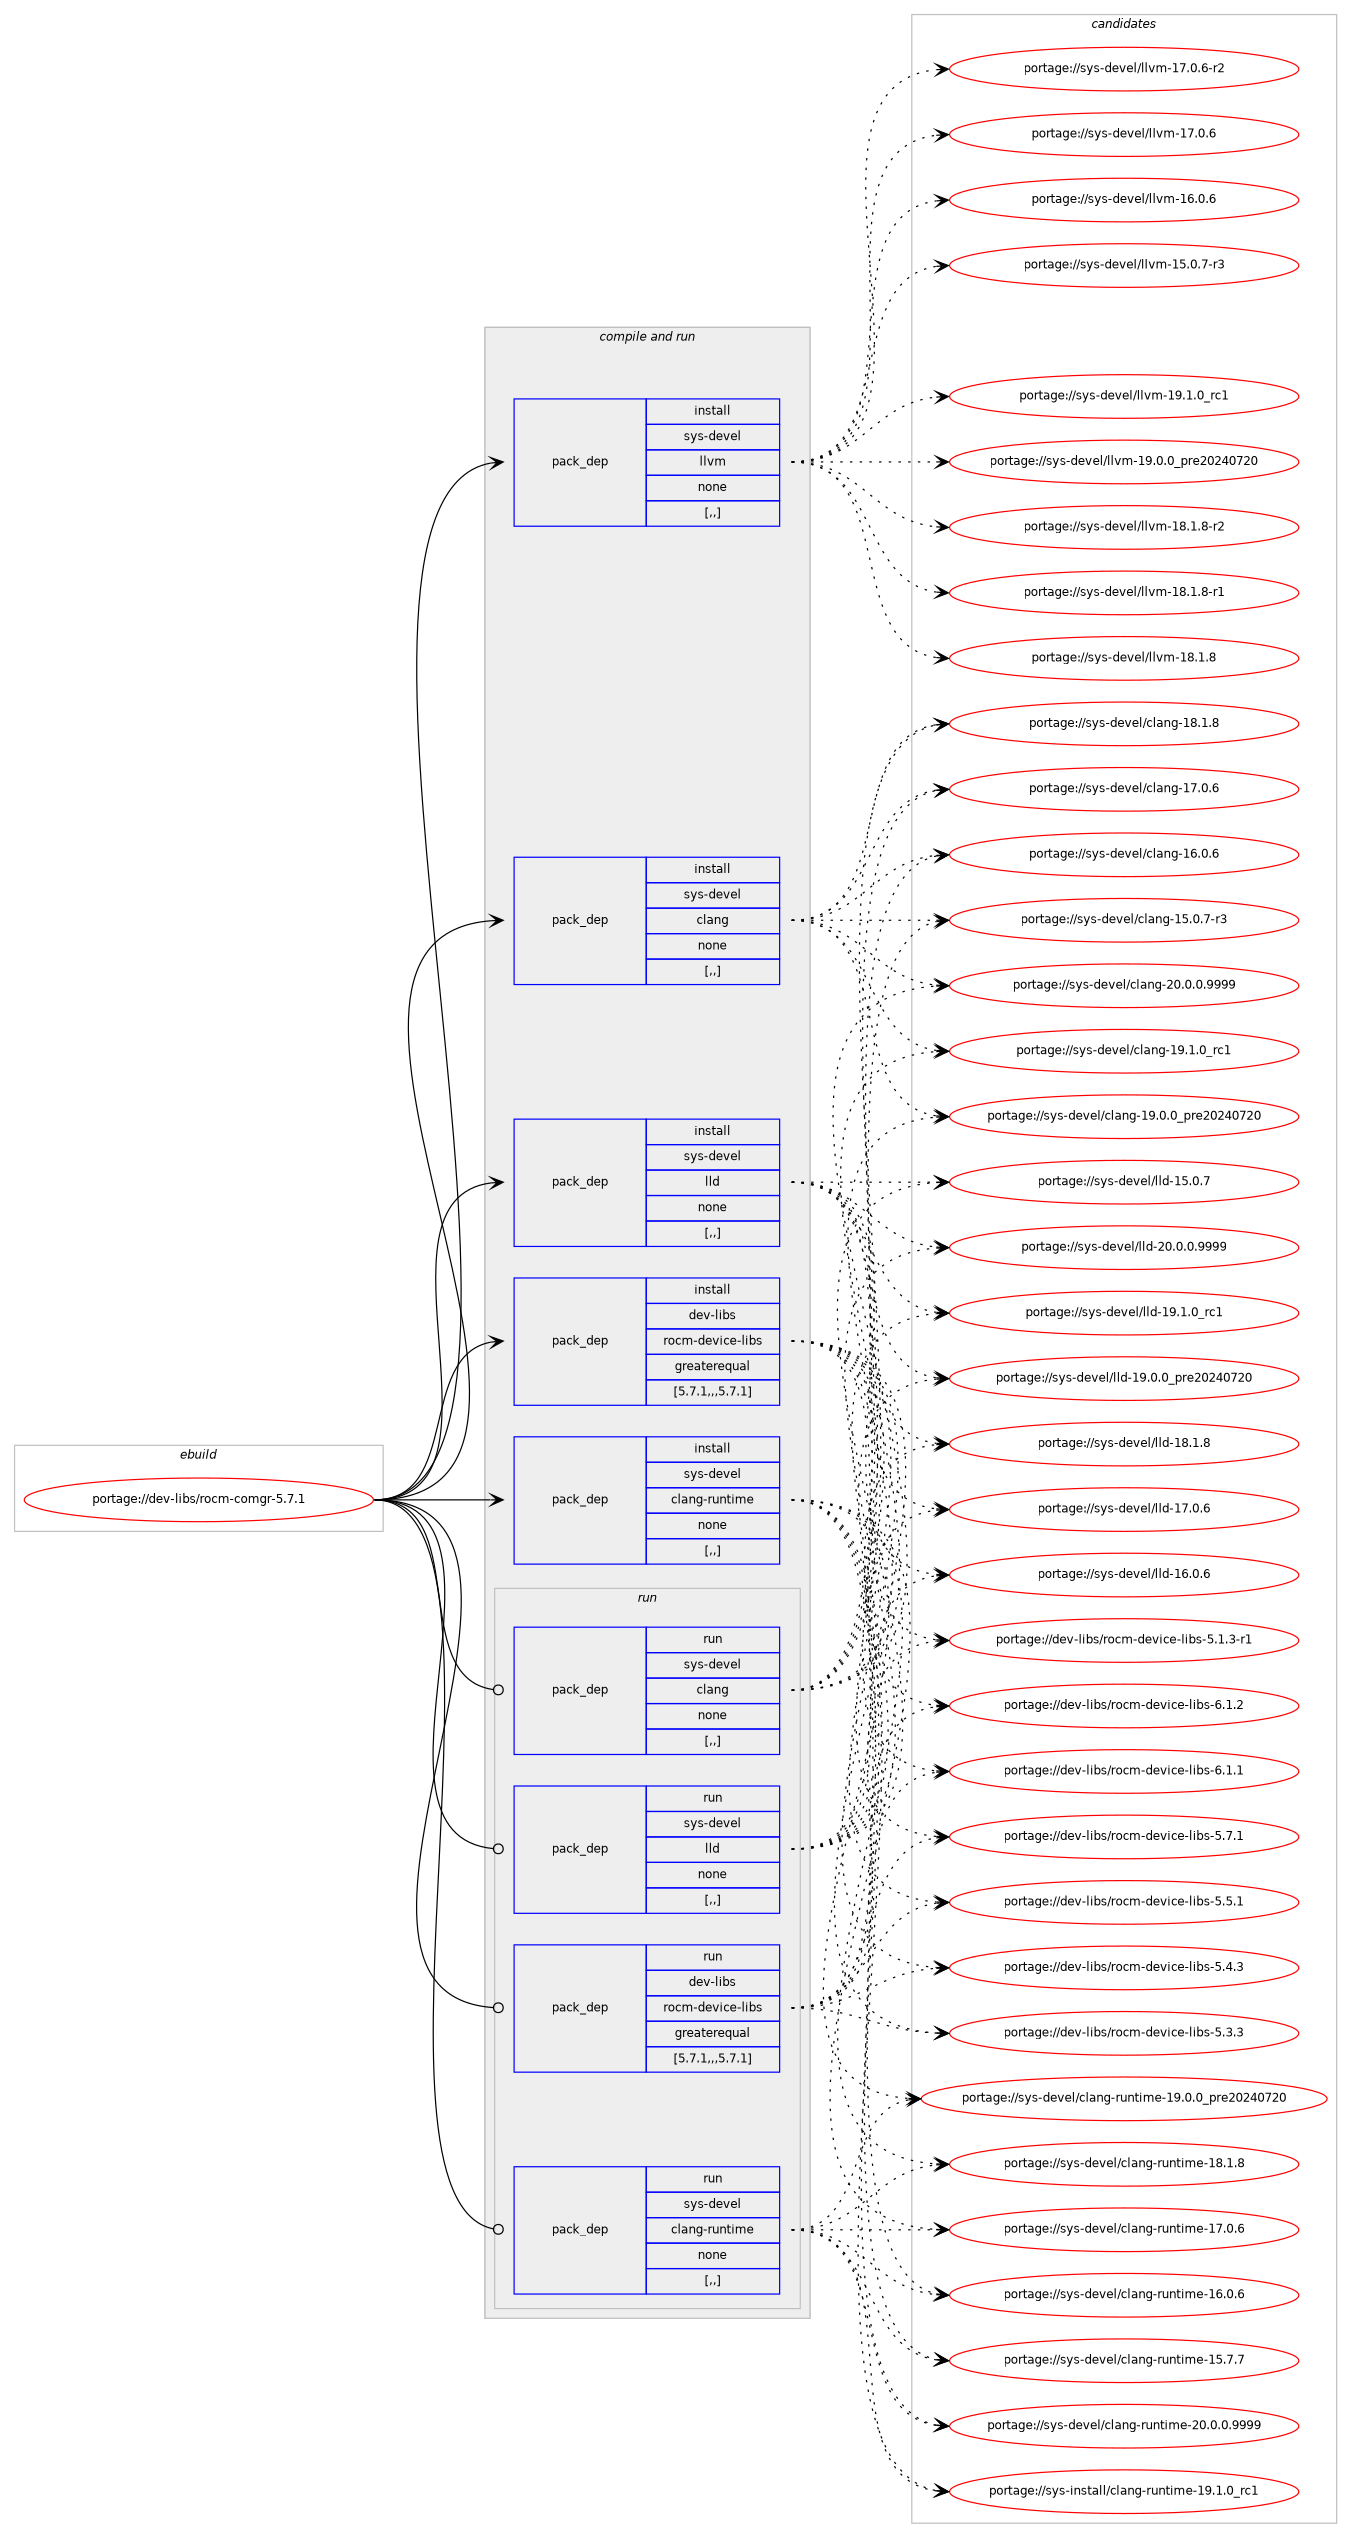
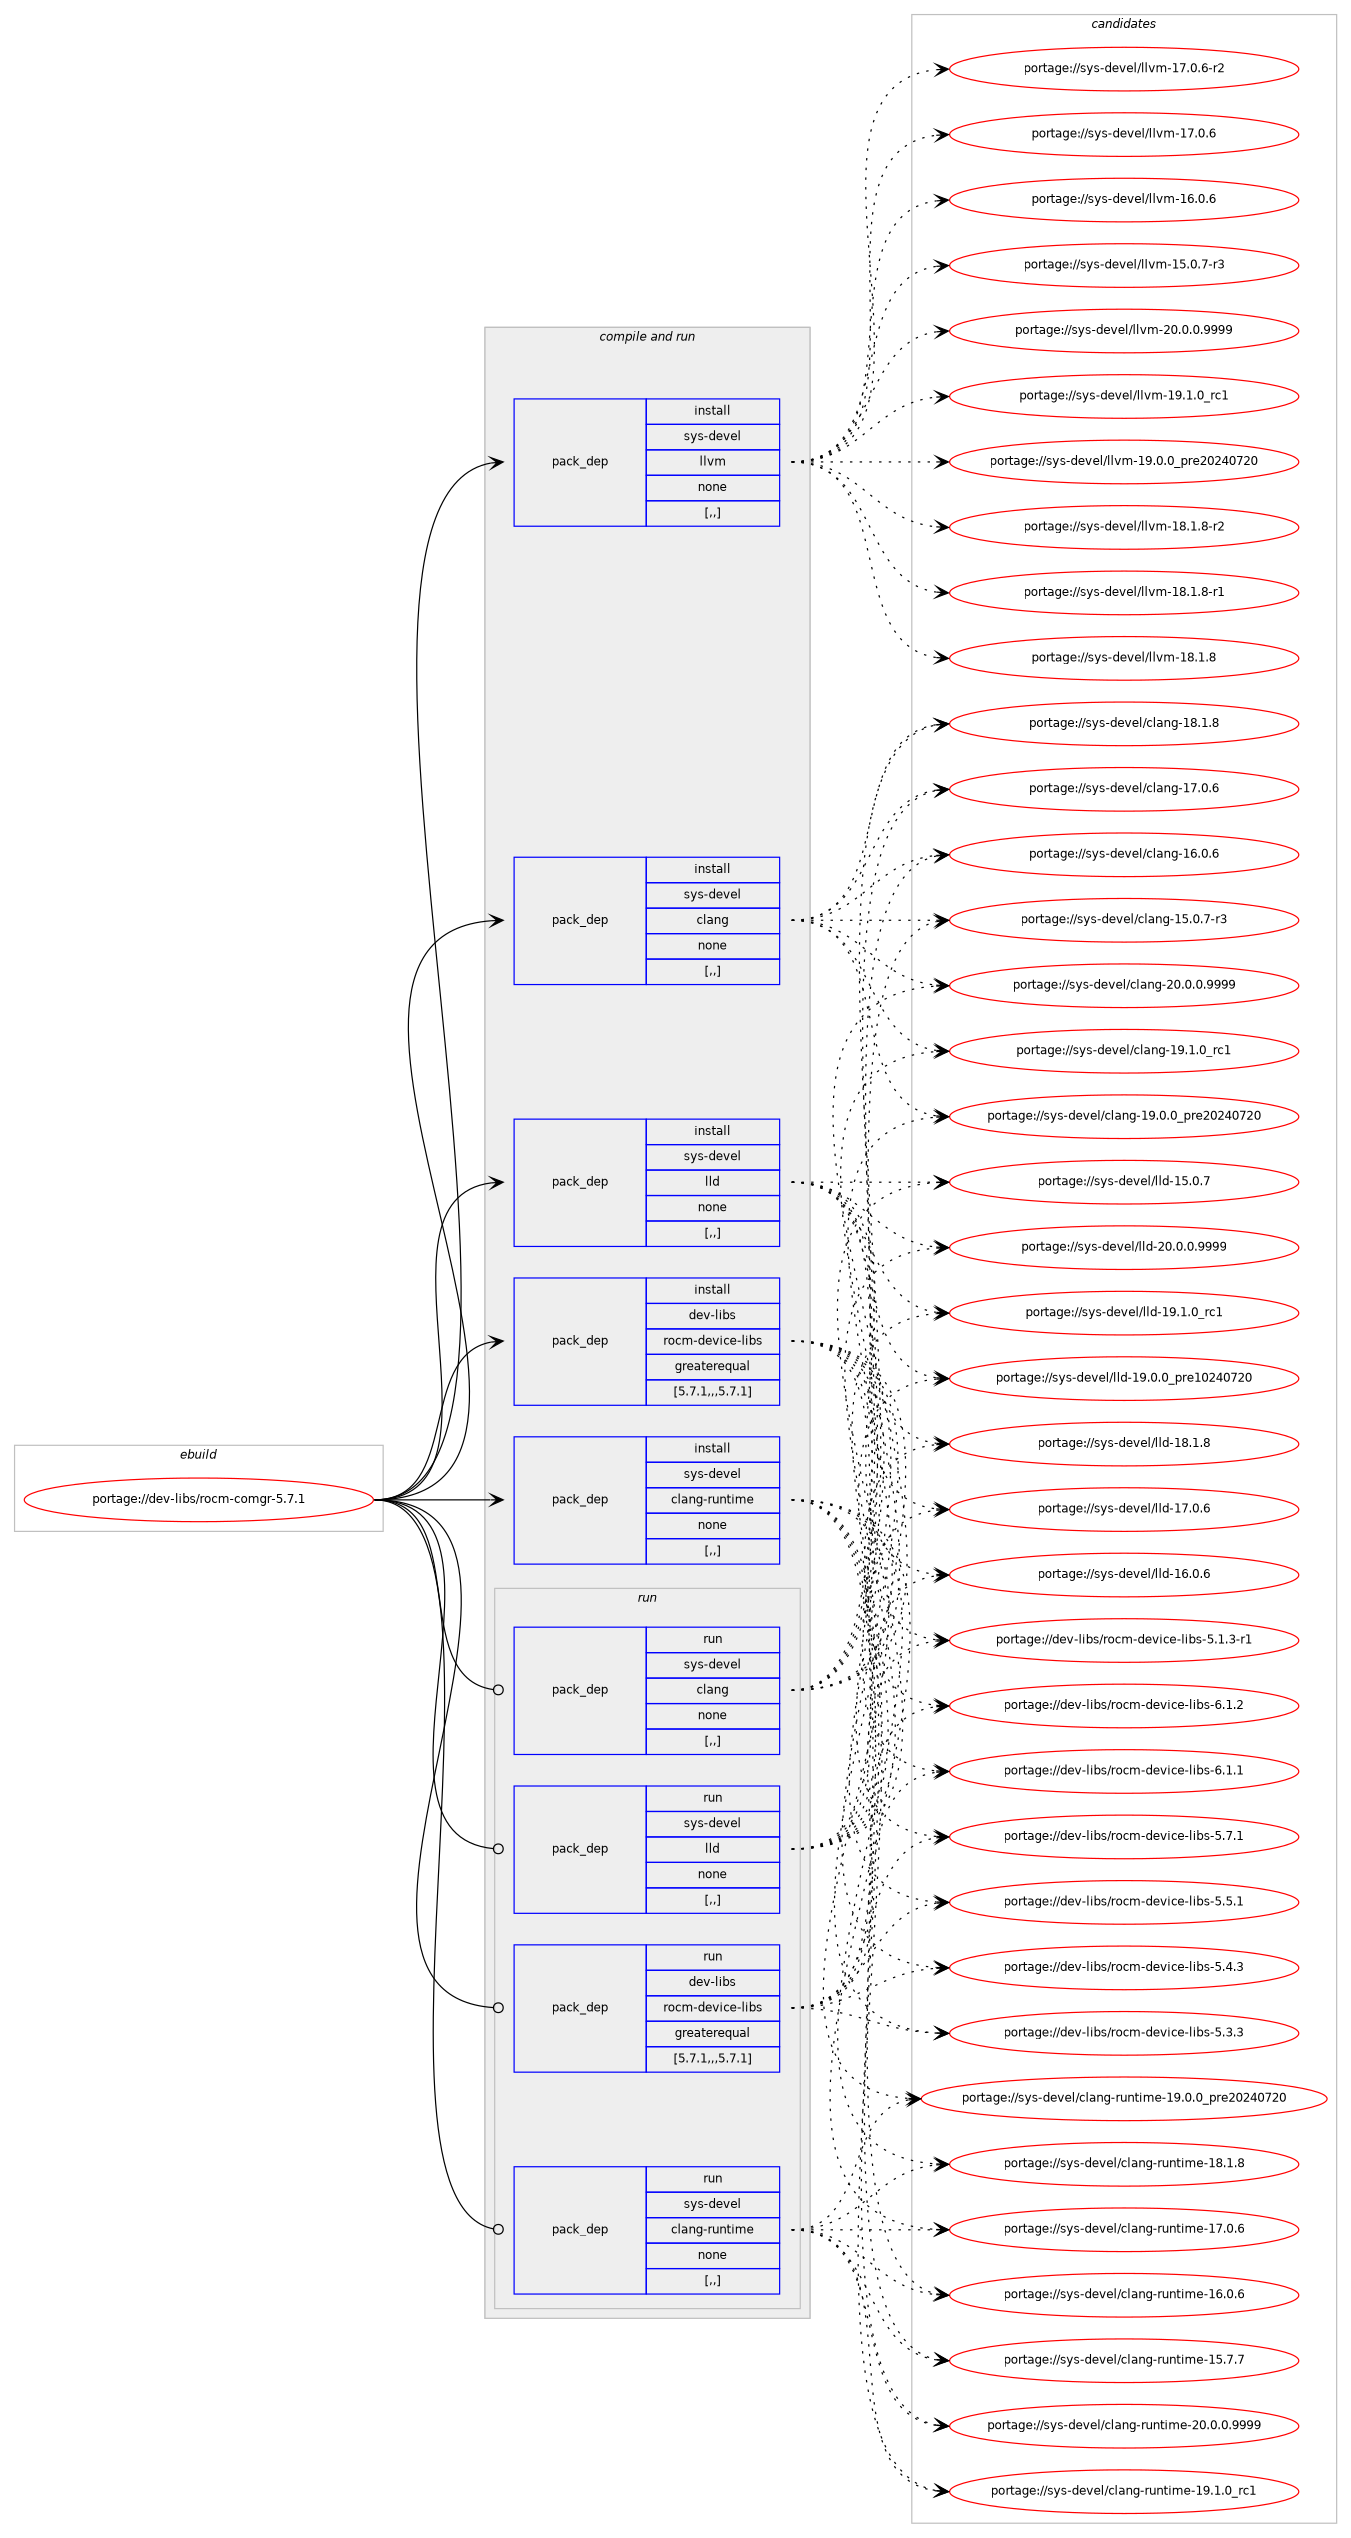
none -> (1124, 331)
(1124, 1379) -> (1124, 1379)
(1124, 2492) -> (1124, 2492)
